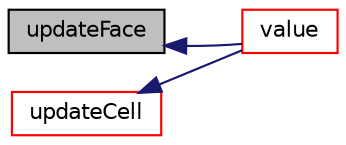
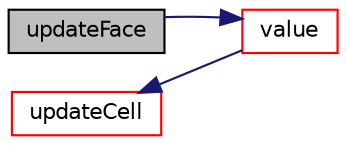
(214, 46) -> (192, 17)
